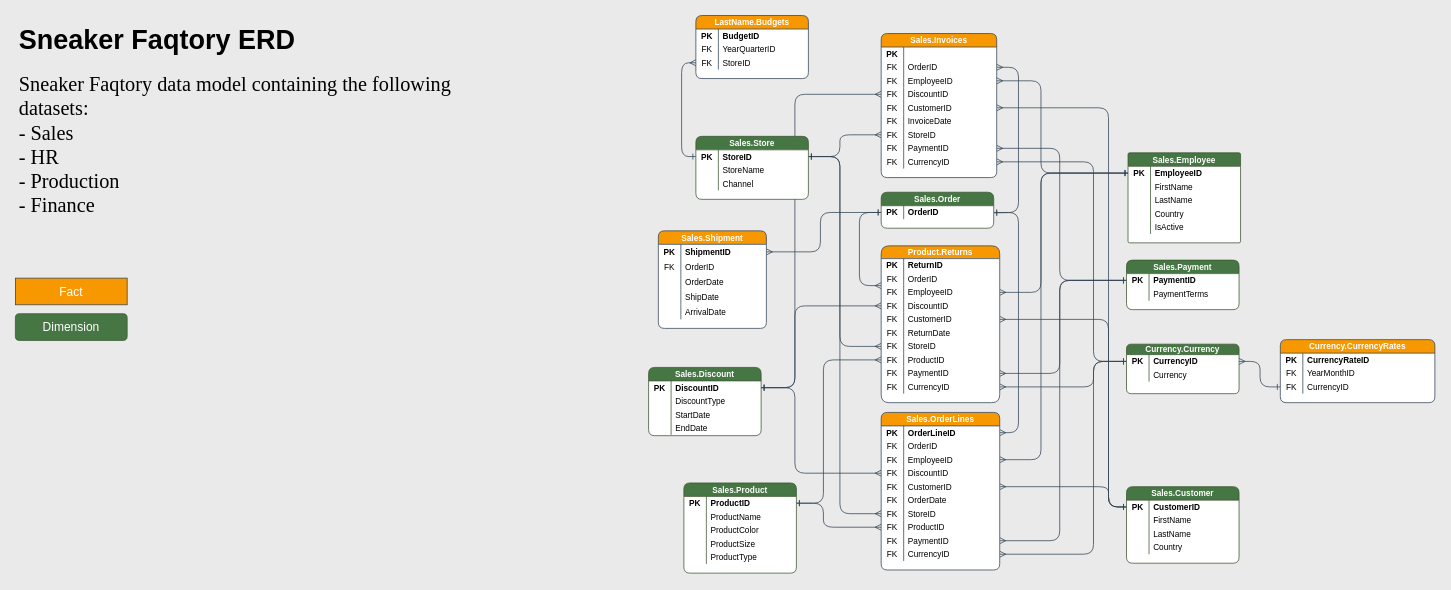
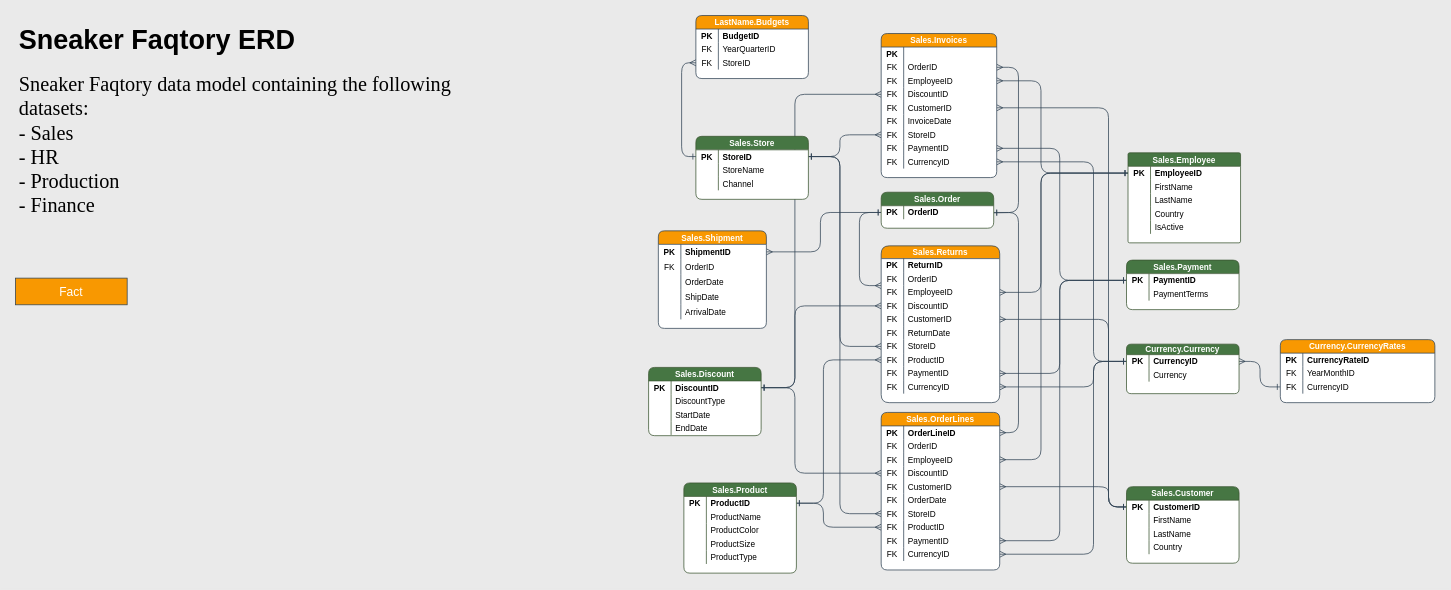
(940, 252) -> (940, 252)
(71, 327) -> none
